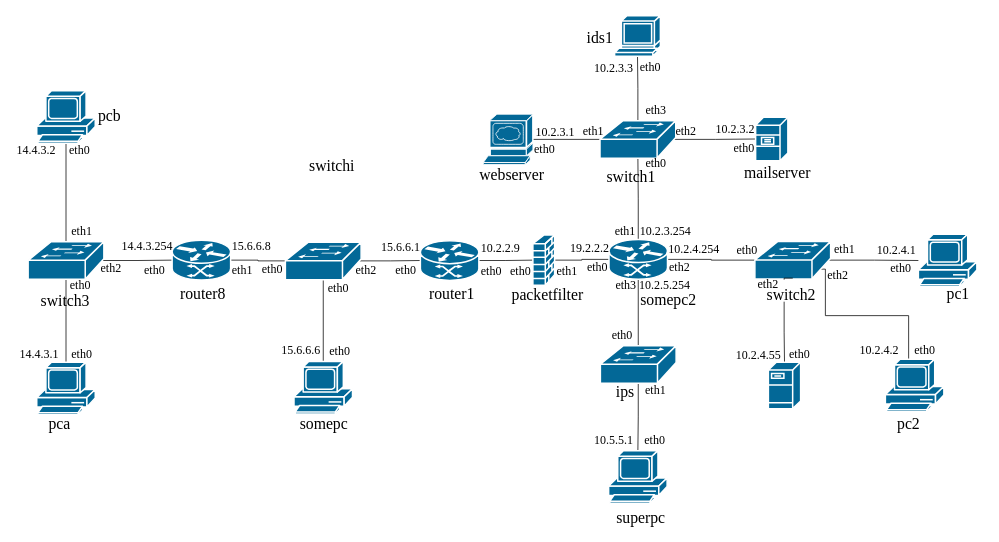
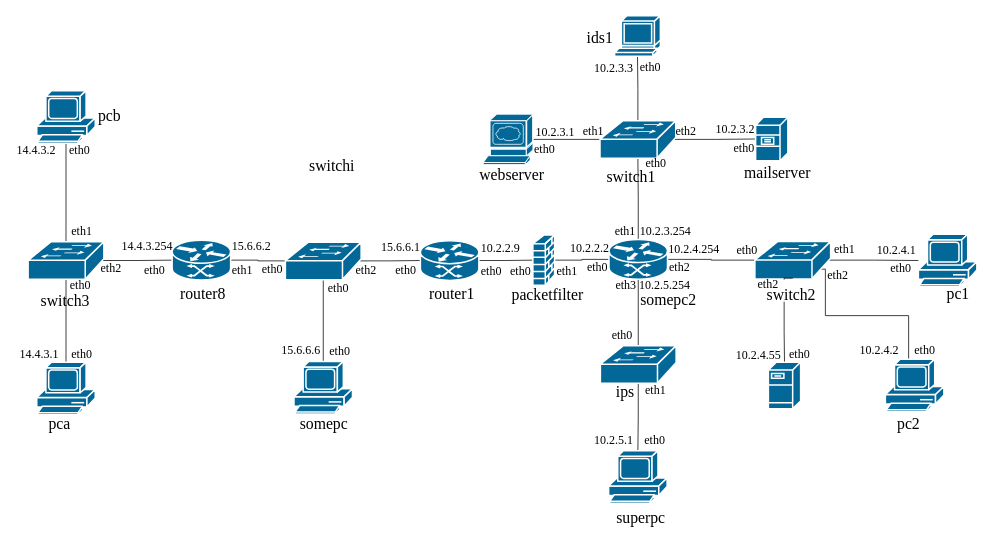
(656, 109) -> none
(254, 246) -> (254, 246)
(592, 248) -> (592, 248)
(616, 440) -> (616, 440)
